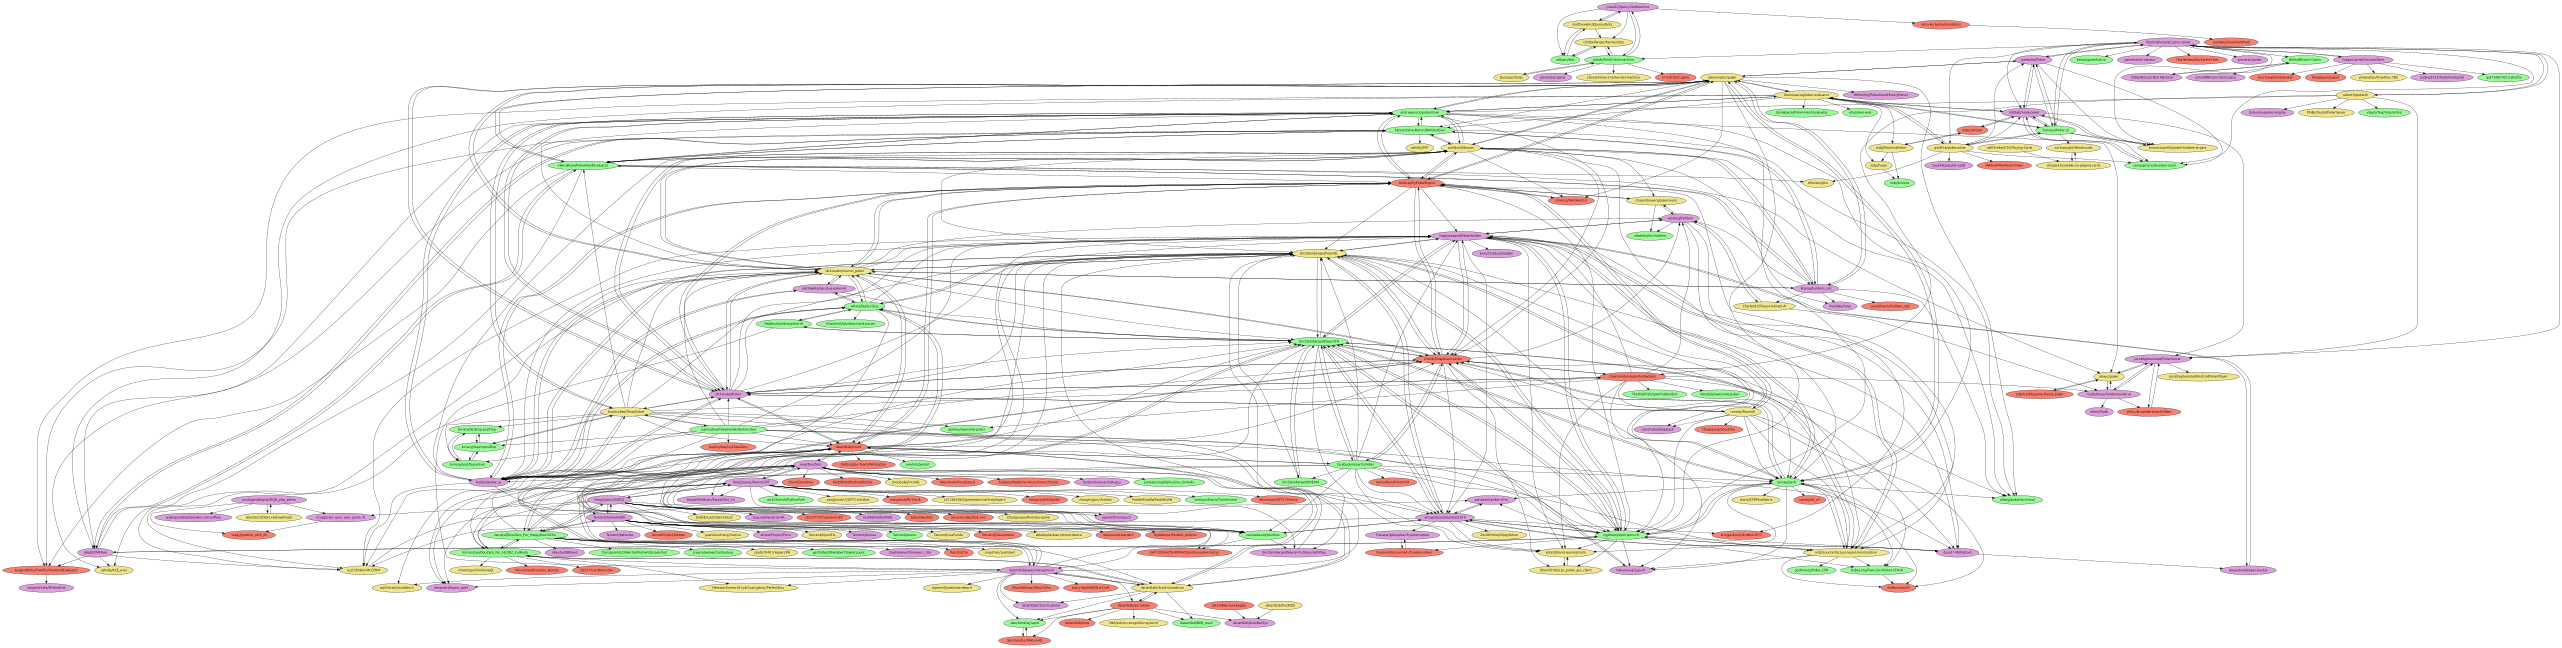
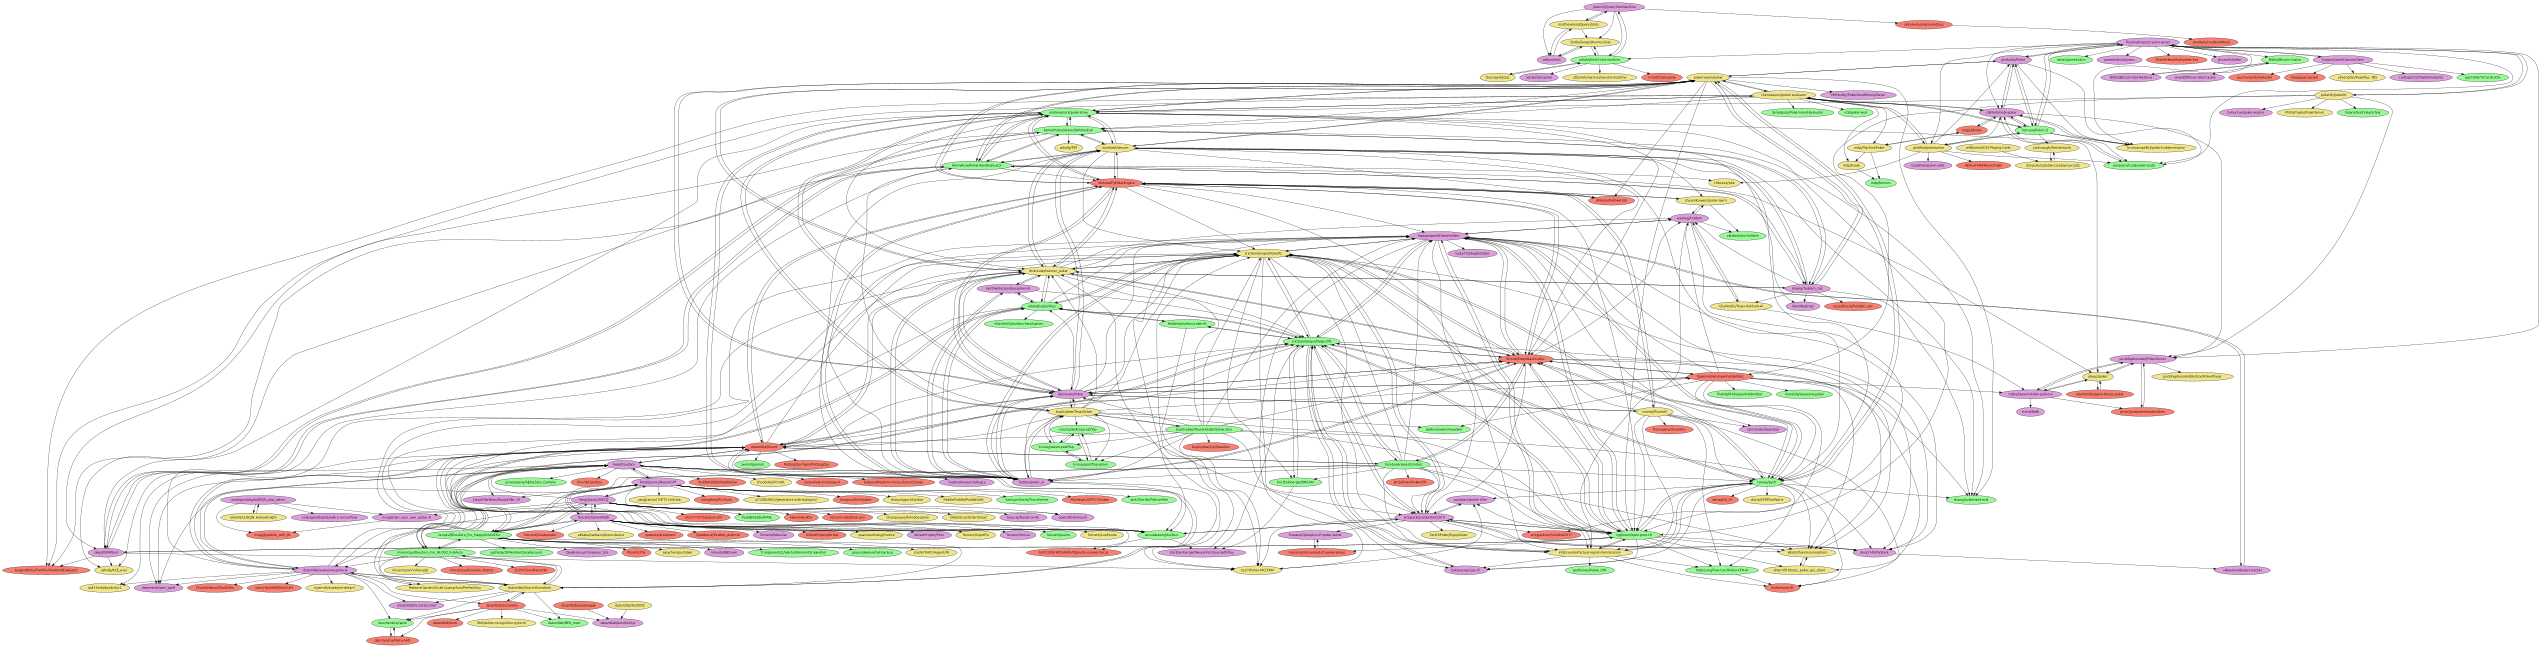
(1565, 60) -> (1552, 60)
(878, 517) -> (757, 517)
(46, 588) -> none
